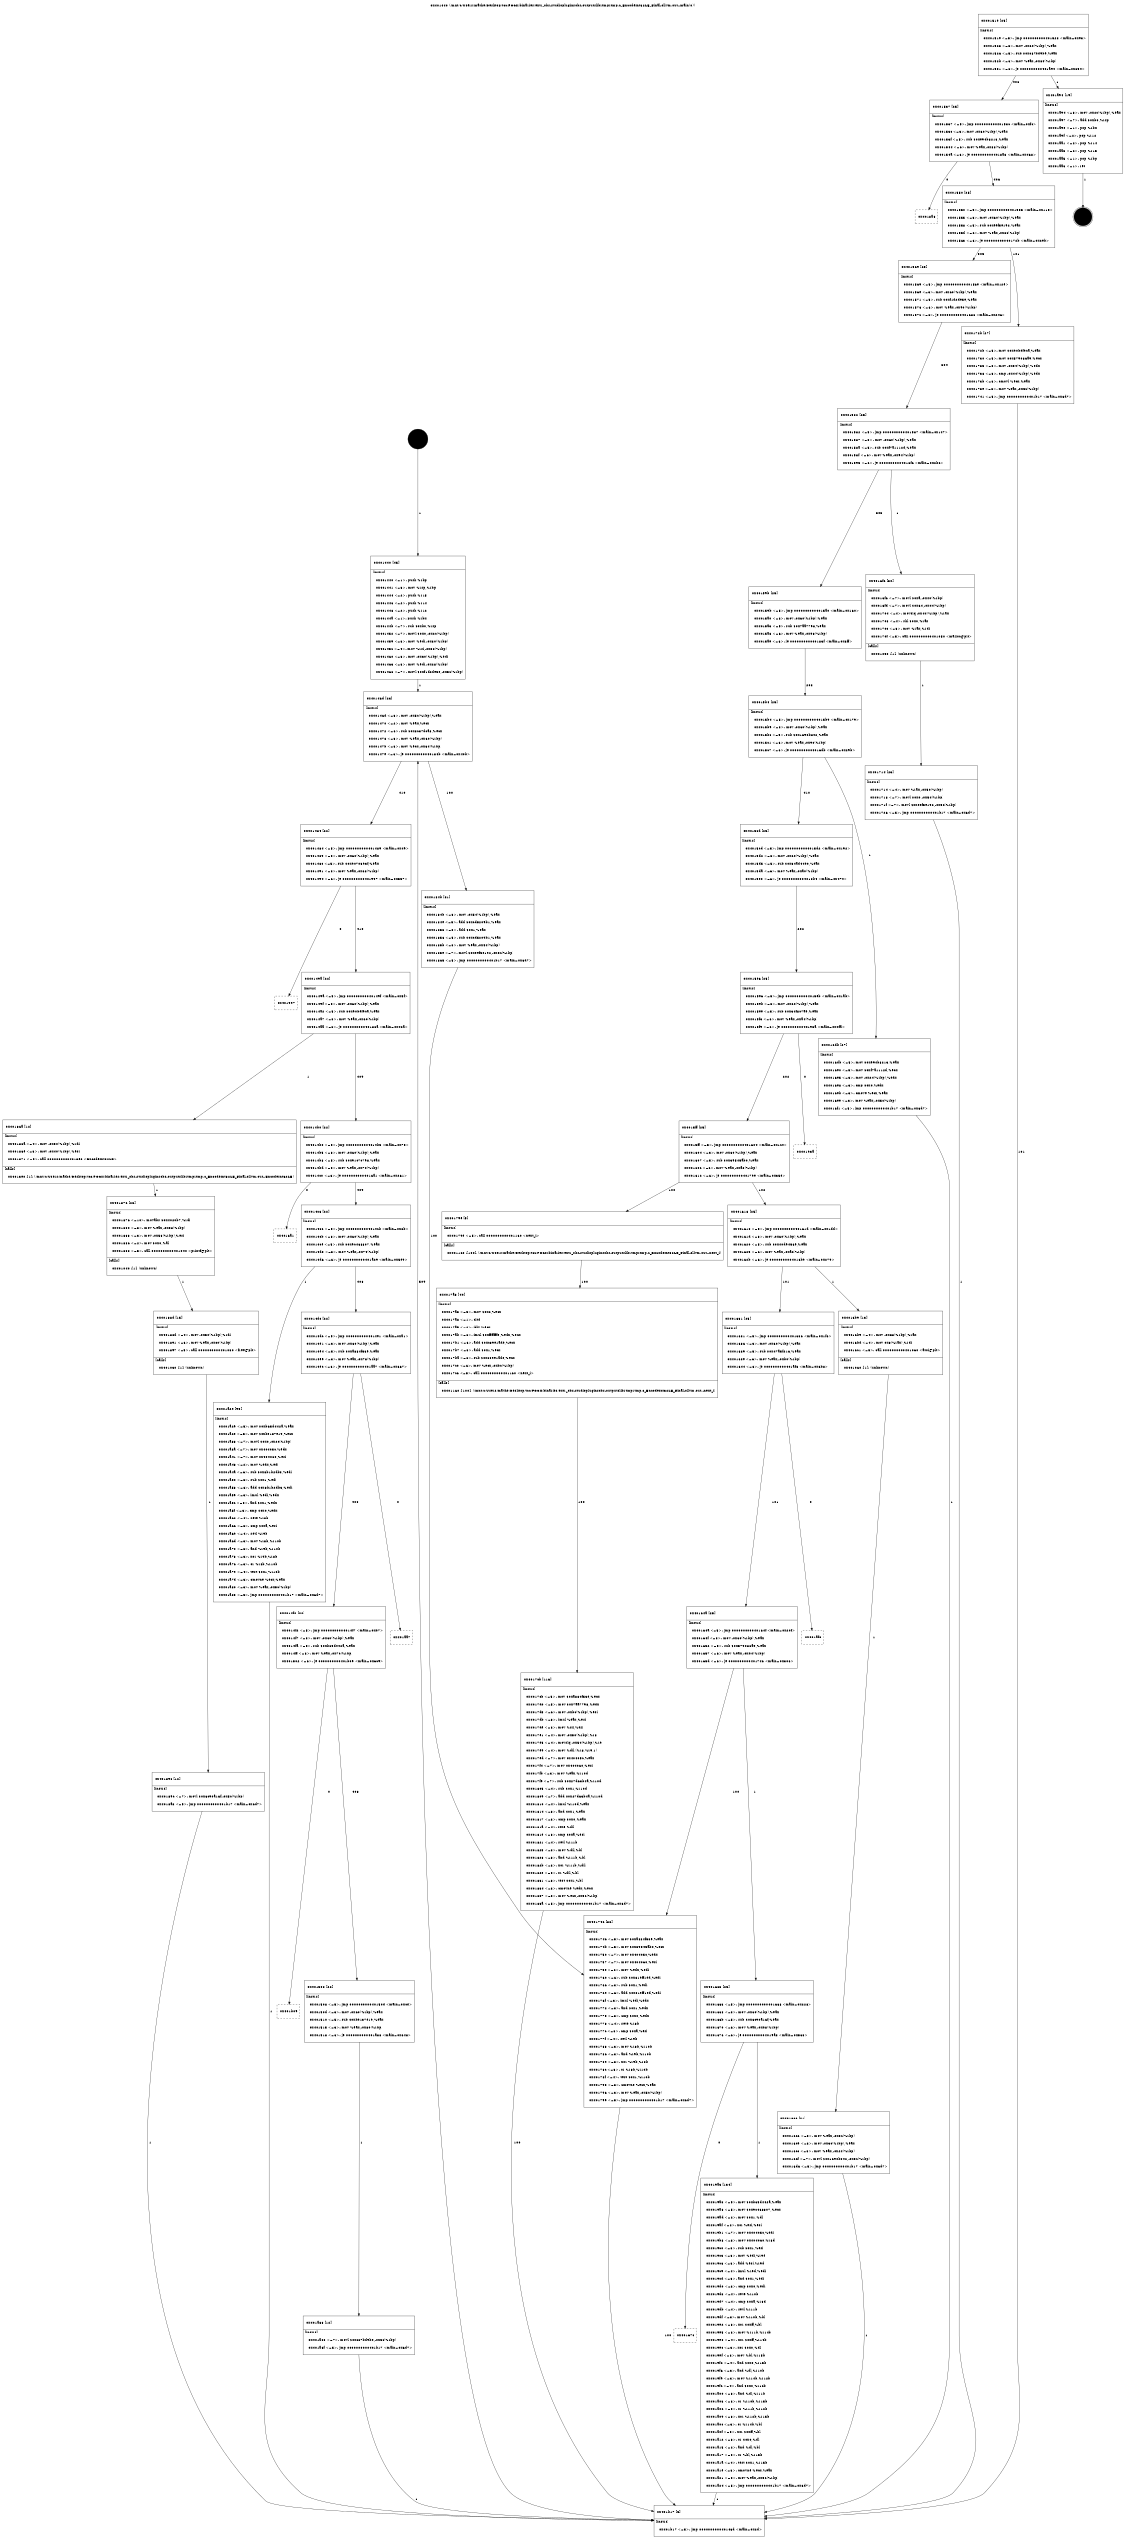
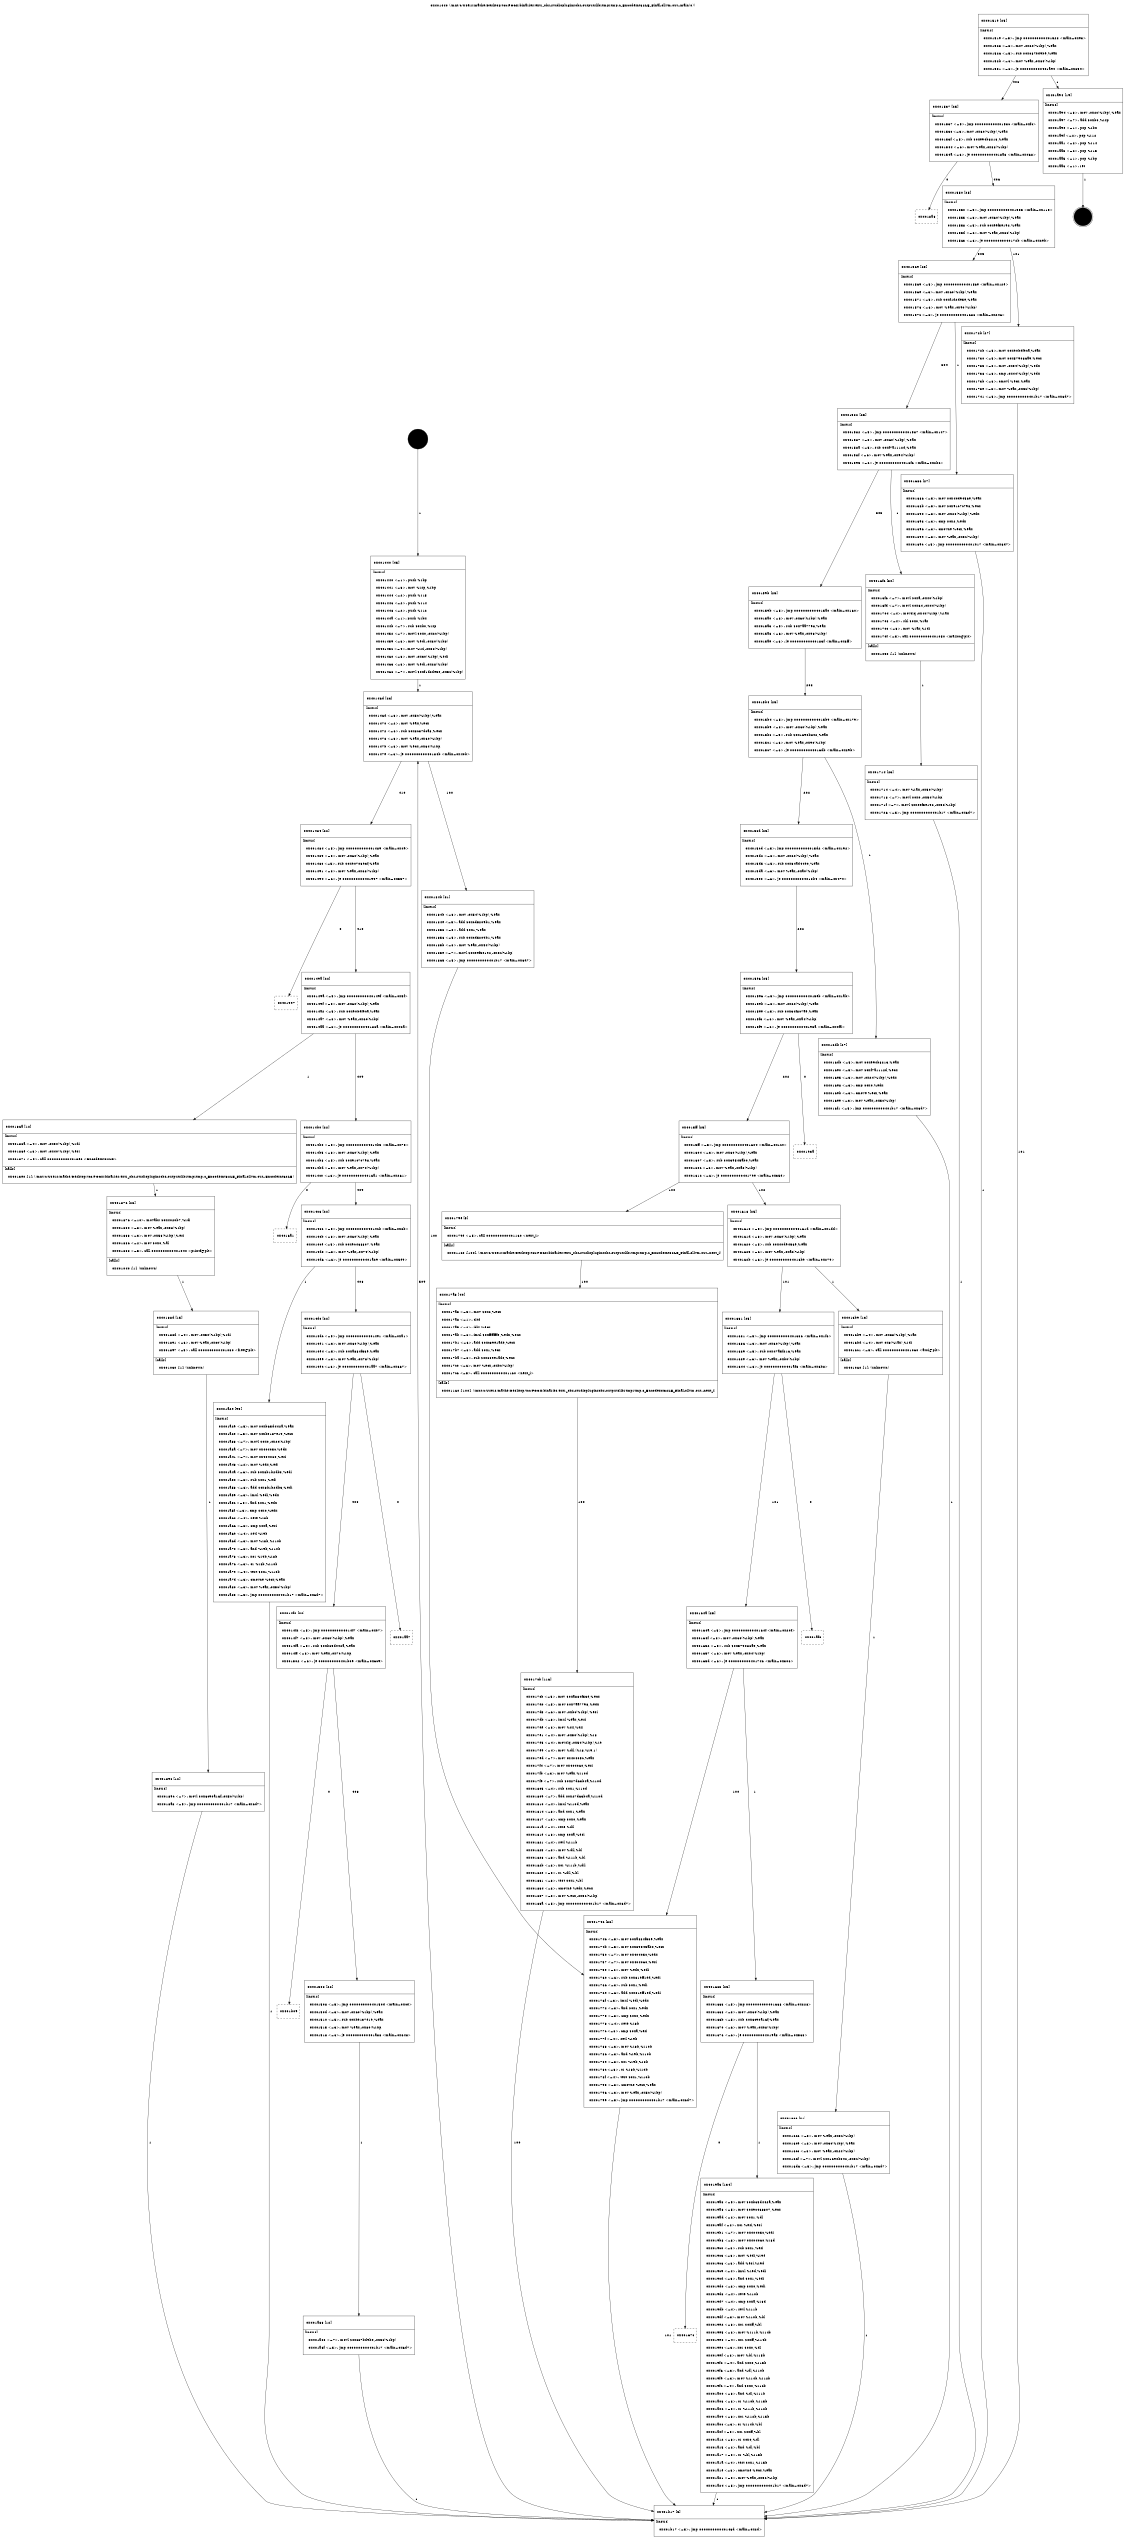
none -> (957, 513)
(806, 793) -> (806, 793)
(668, 2336) -> (668, 2336)
